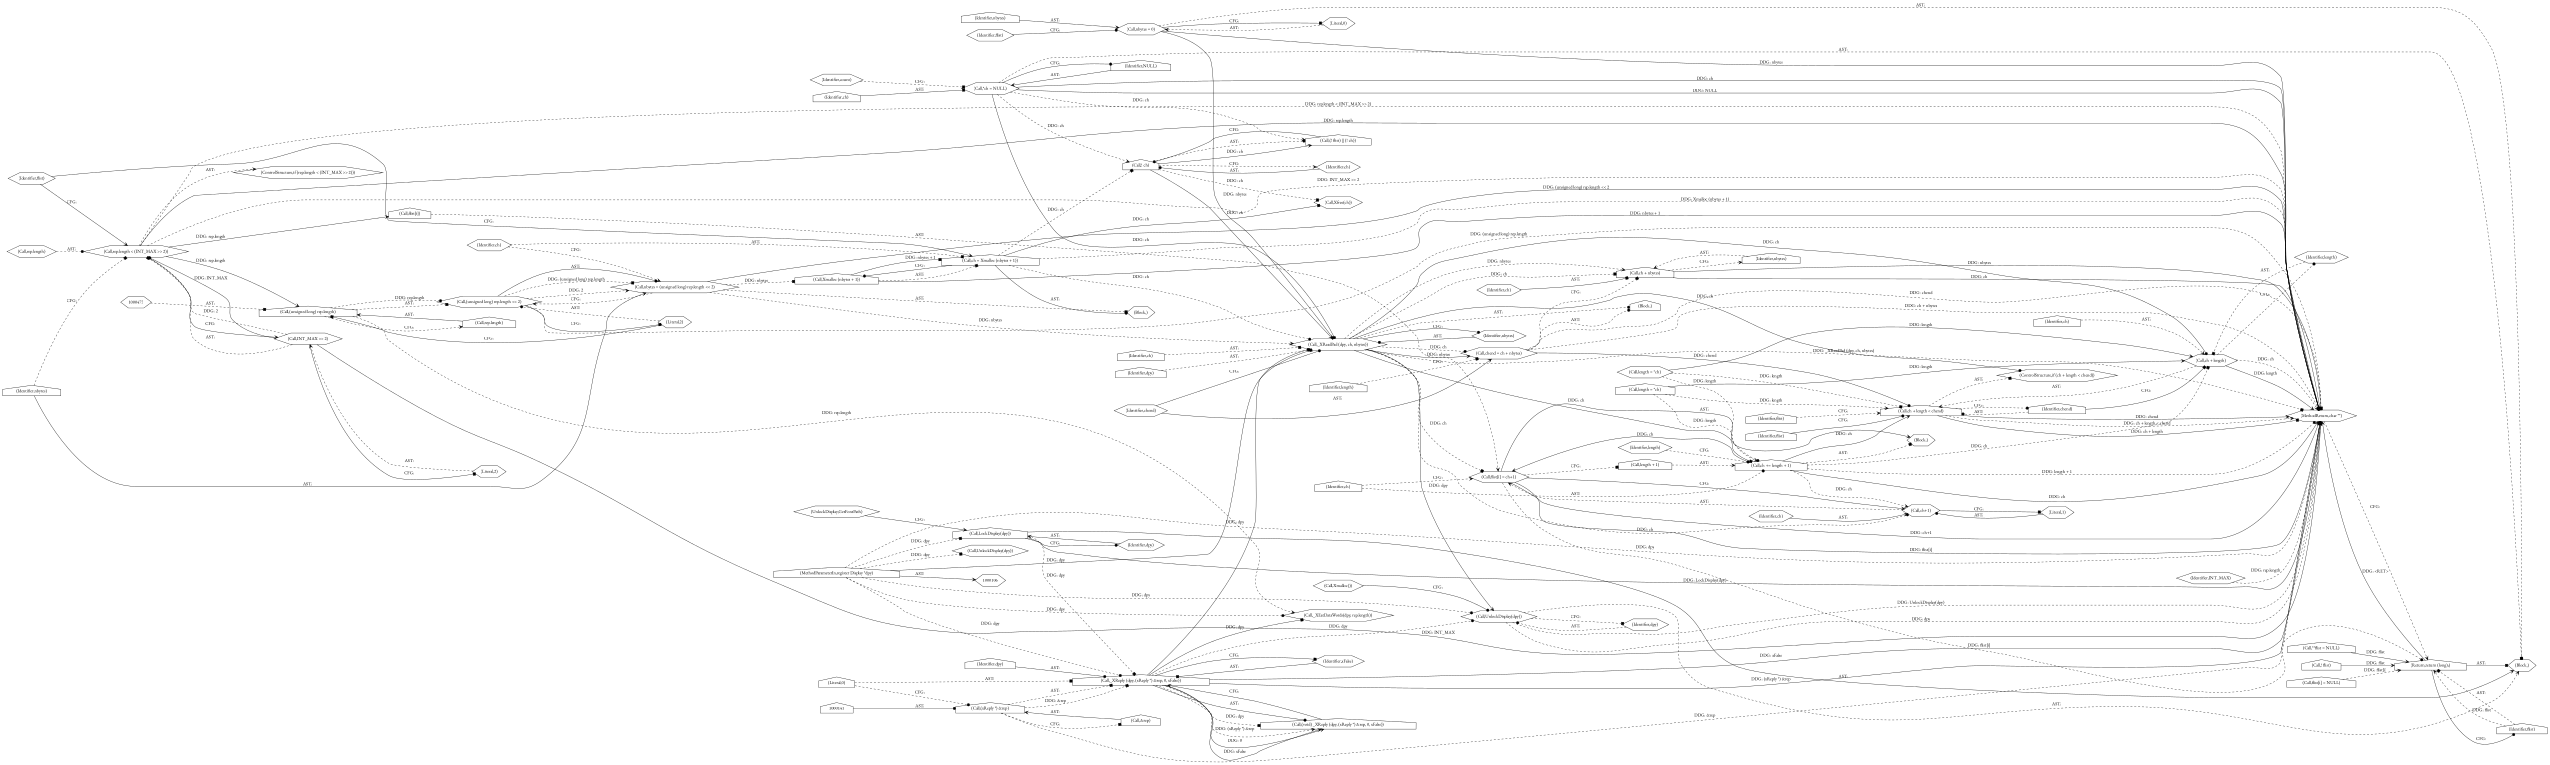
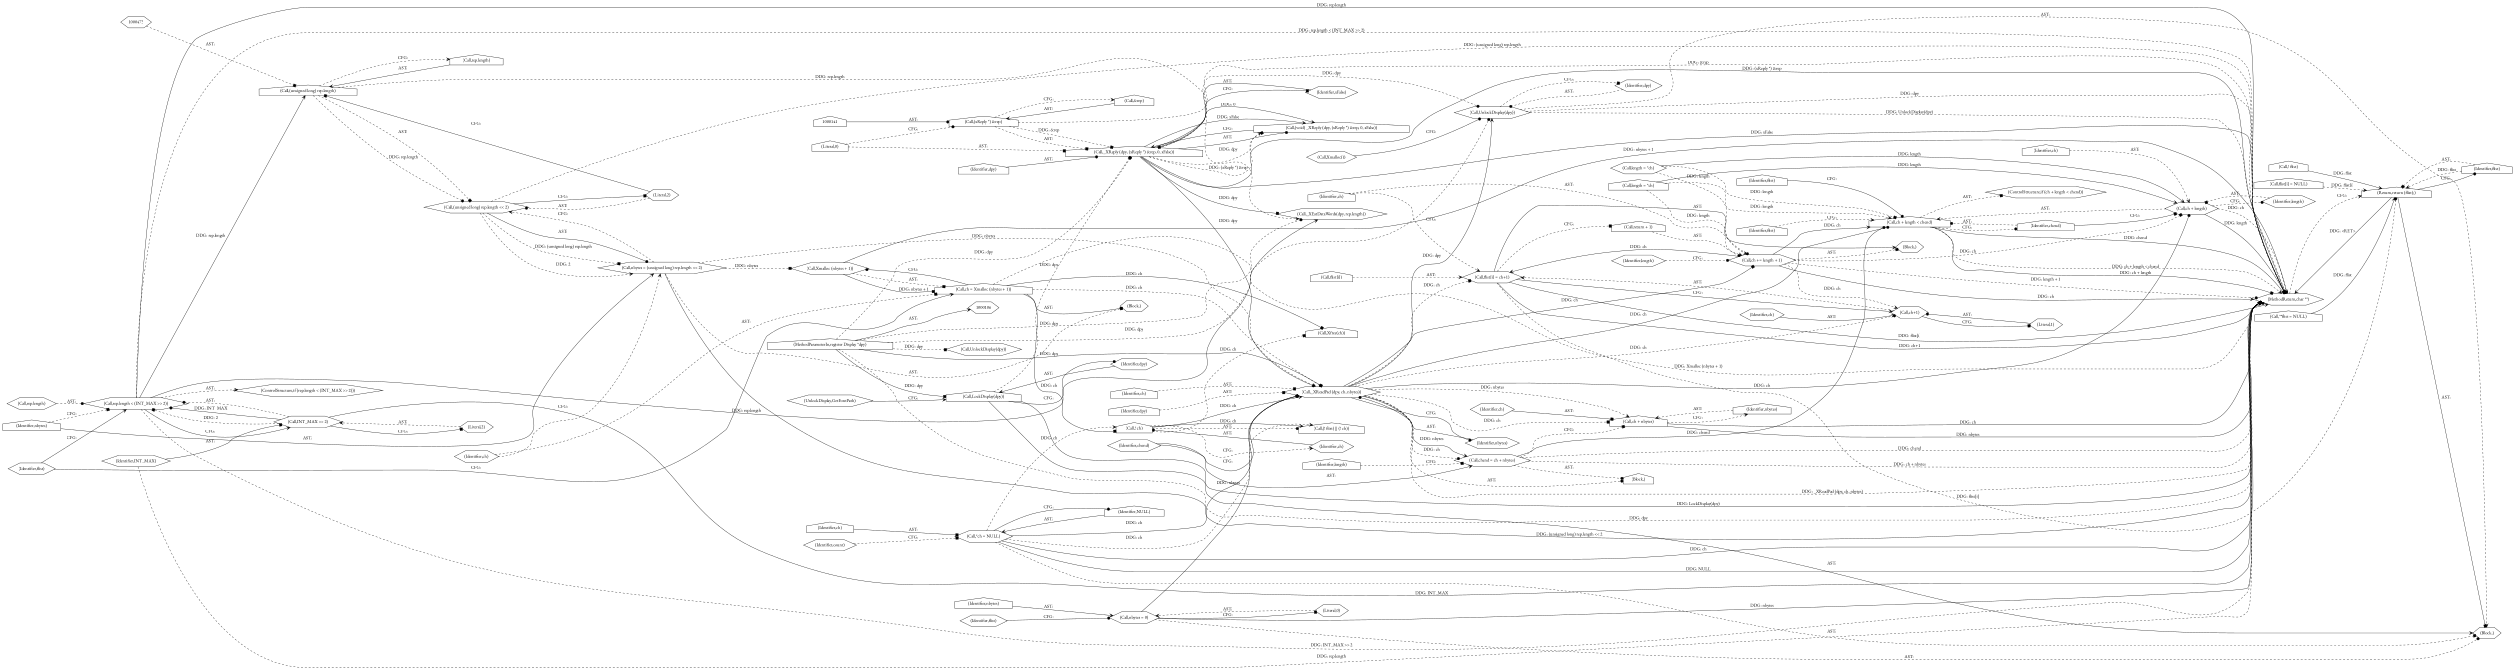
(1236, 134) -> none
(1338, 202) -> (1332, 333)
(1064, 213) -> (1039, 388)
(277, 232) -> (785, 416)
(837, 279) -> (830, 269)
(1688, 300) -> (1616, 329)
none -> (223, 445)
(1645, 465) -> (1638, 227)
(1771, 466) -> (1762, 260)
(904, 551) -> (890, 385)
(2431, 665) -> (2397, 193)
(1059, 728) -> (1052, 102)
